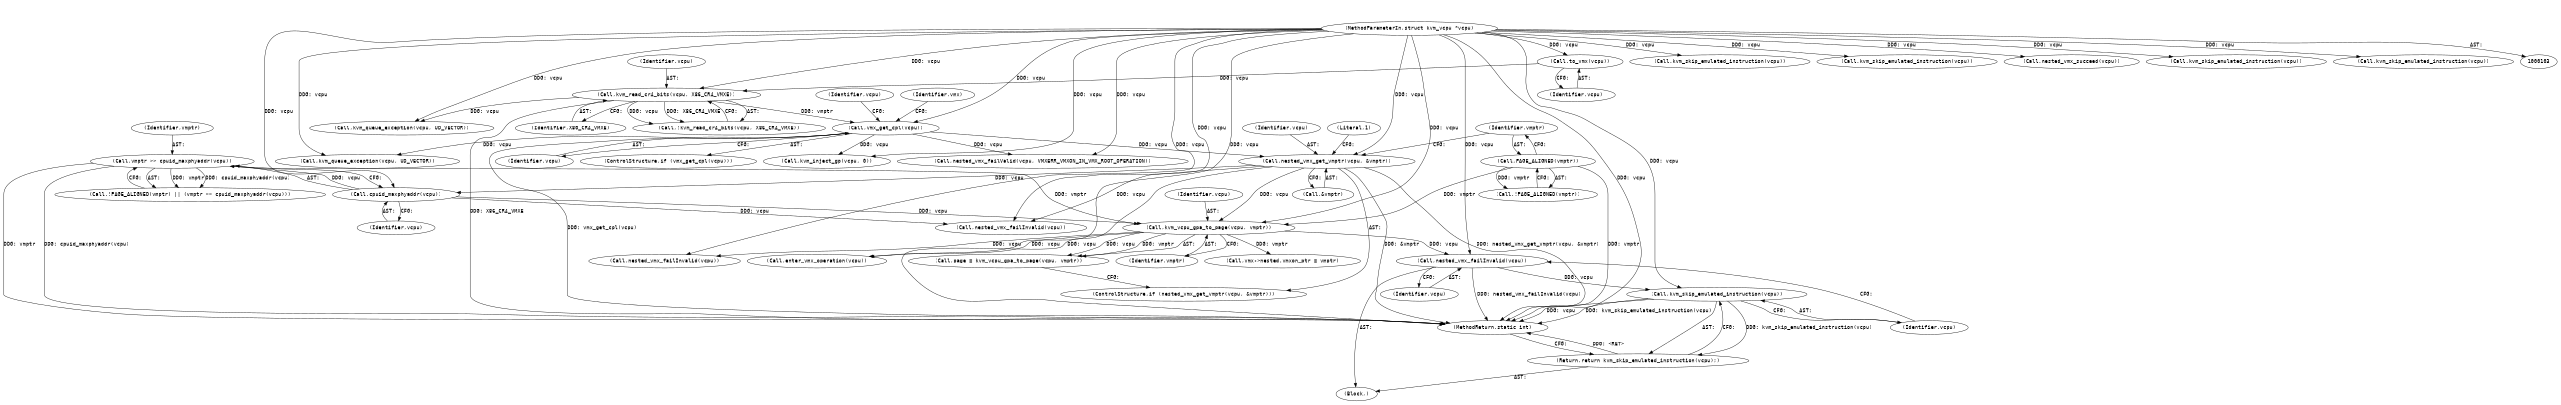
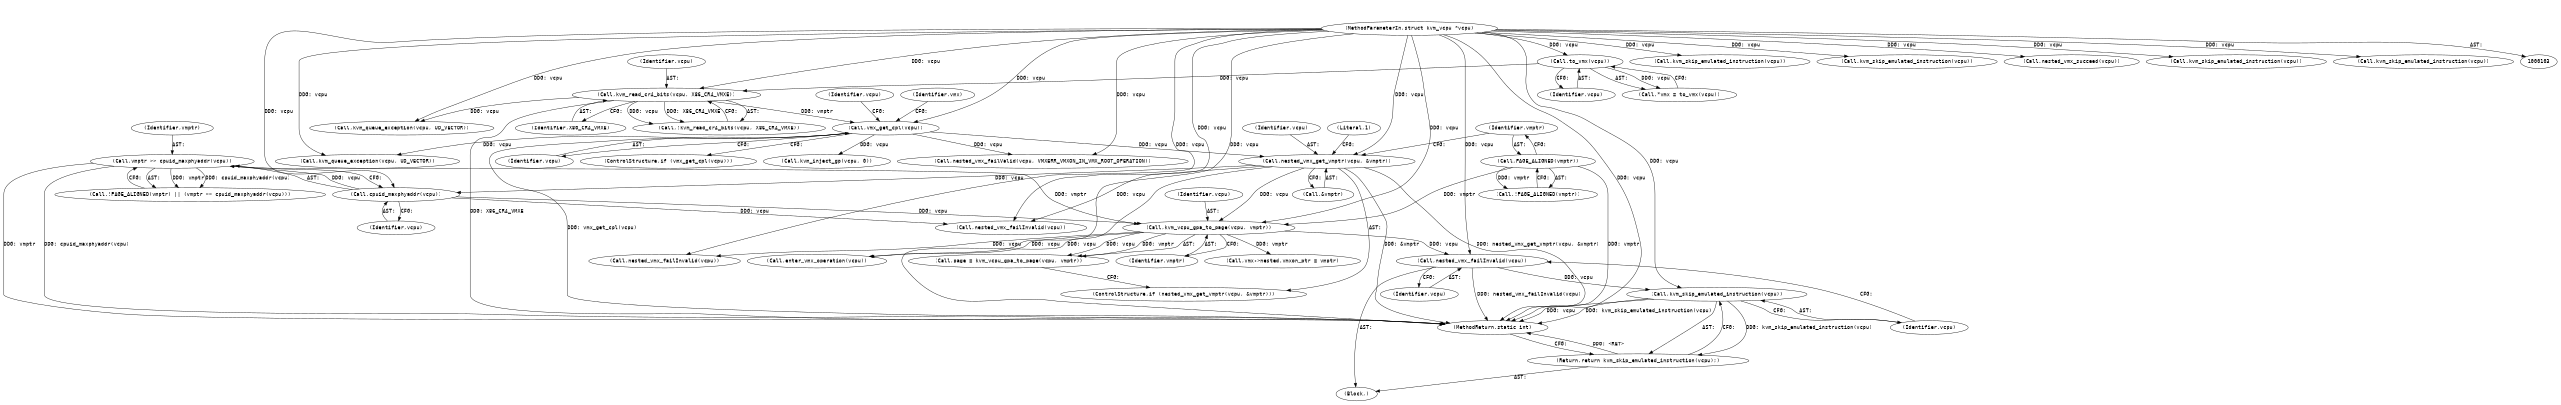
(1074, 70) -> none
none -> (1679, 95)
(798, 145) -> (798, 145)
